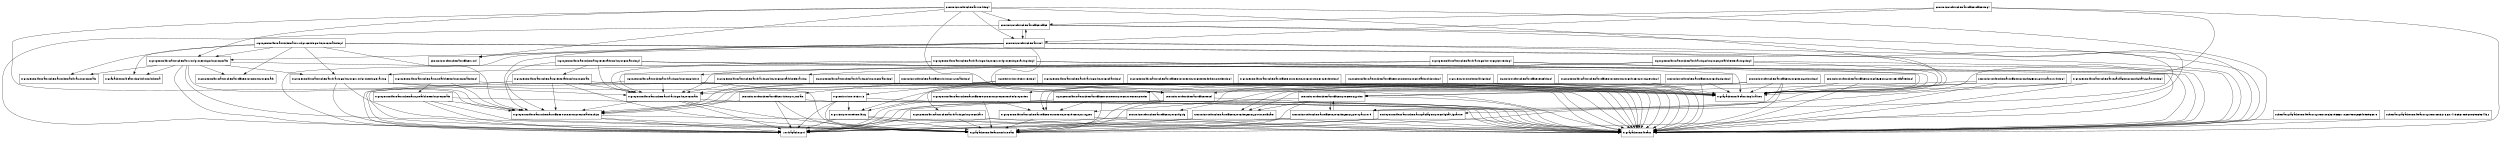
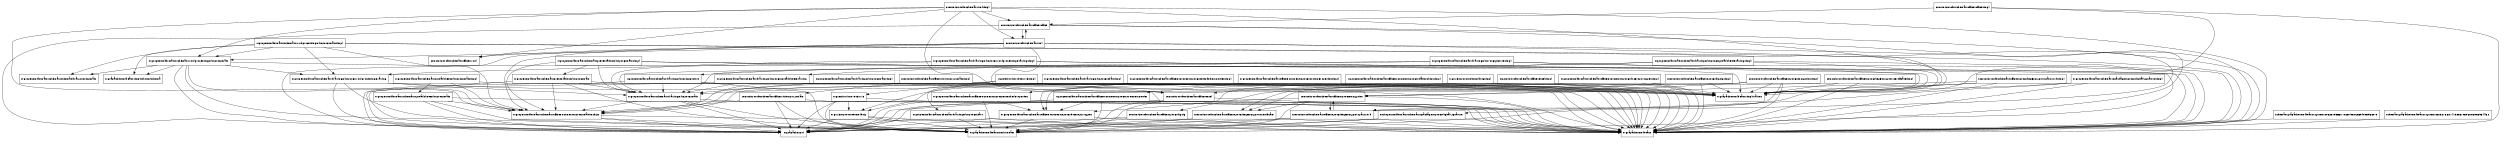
(1491, 25) -> none
(236, 79) -> none
(794, 133) -> (794, 133)
